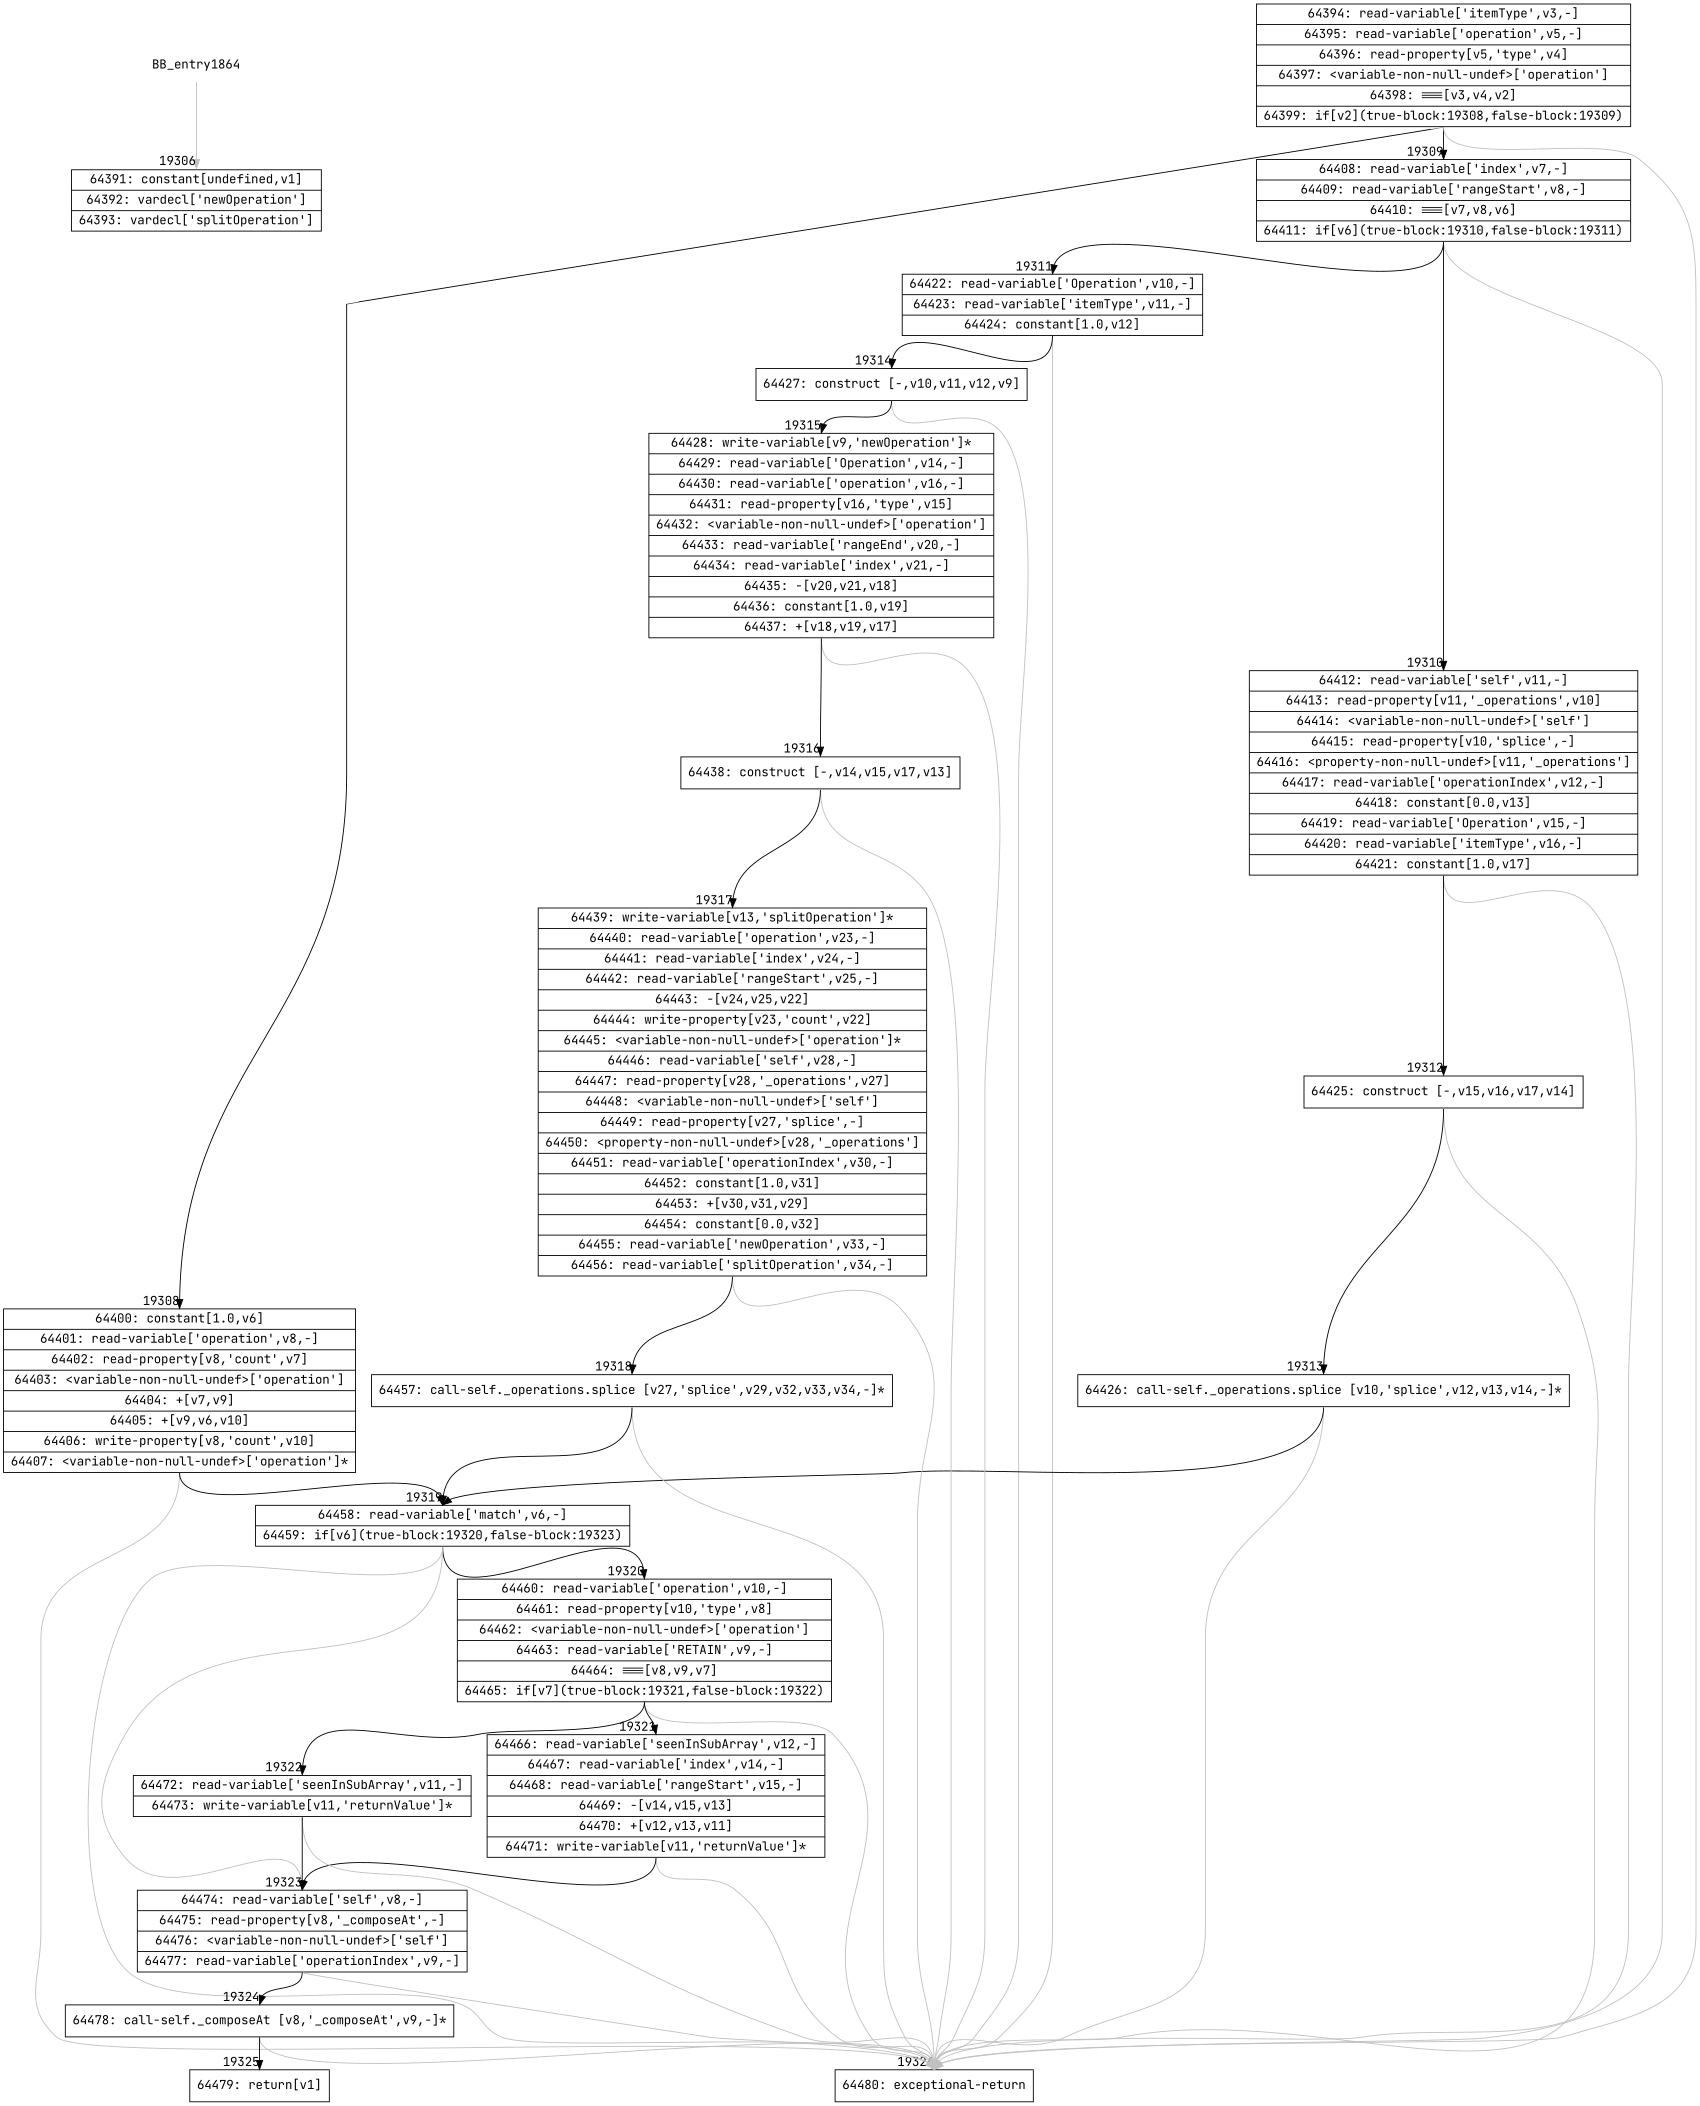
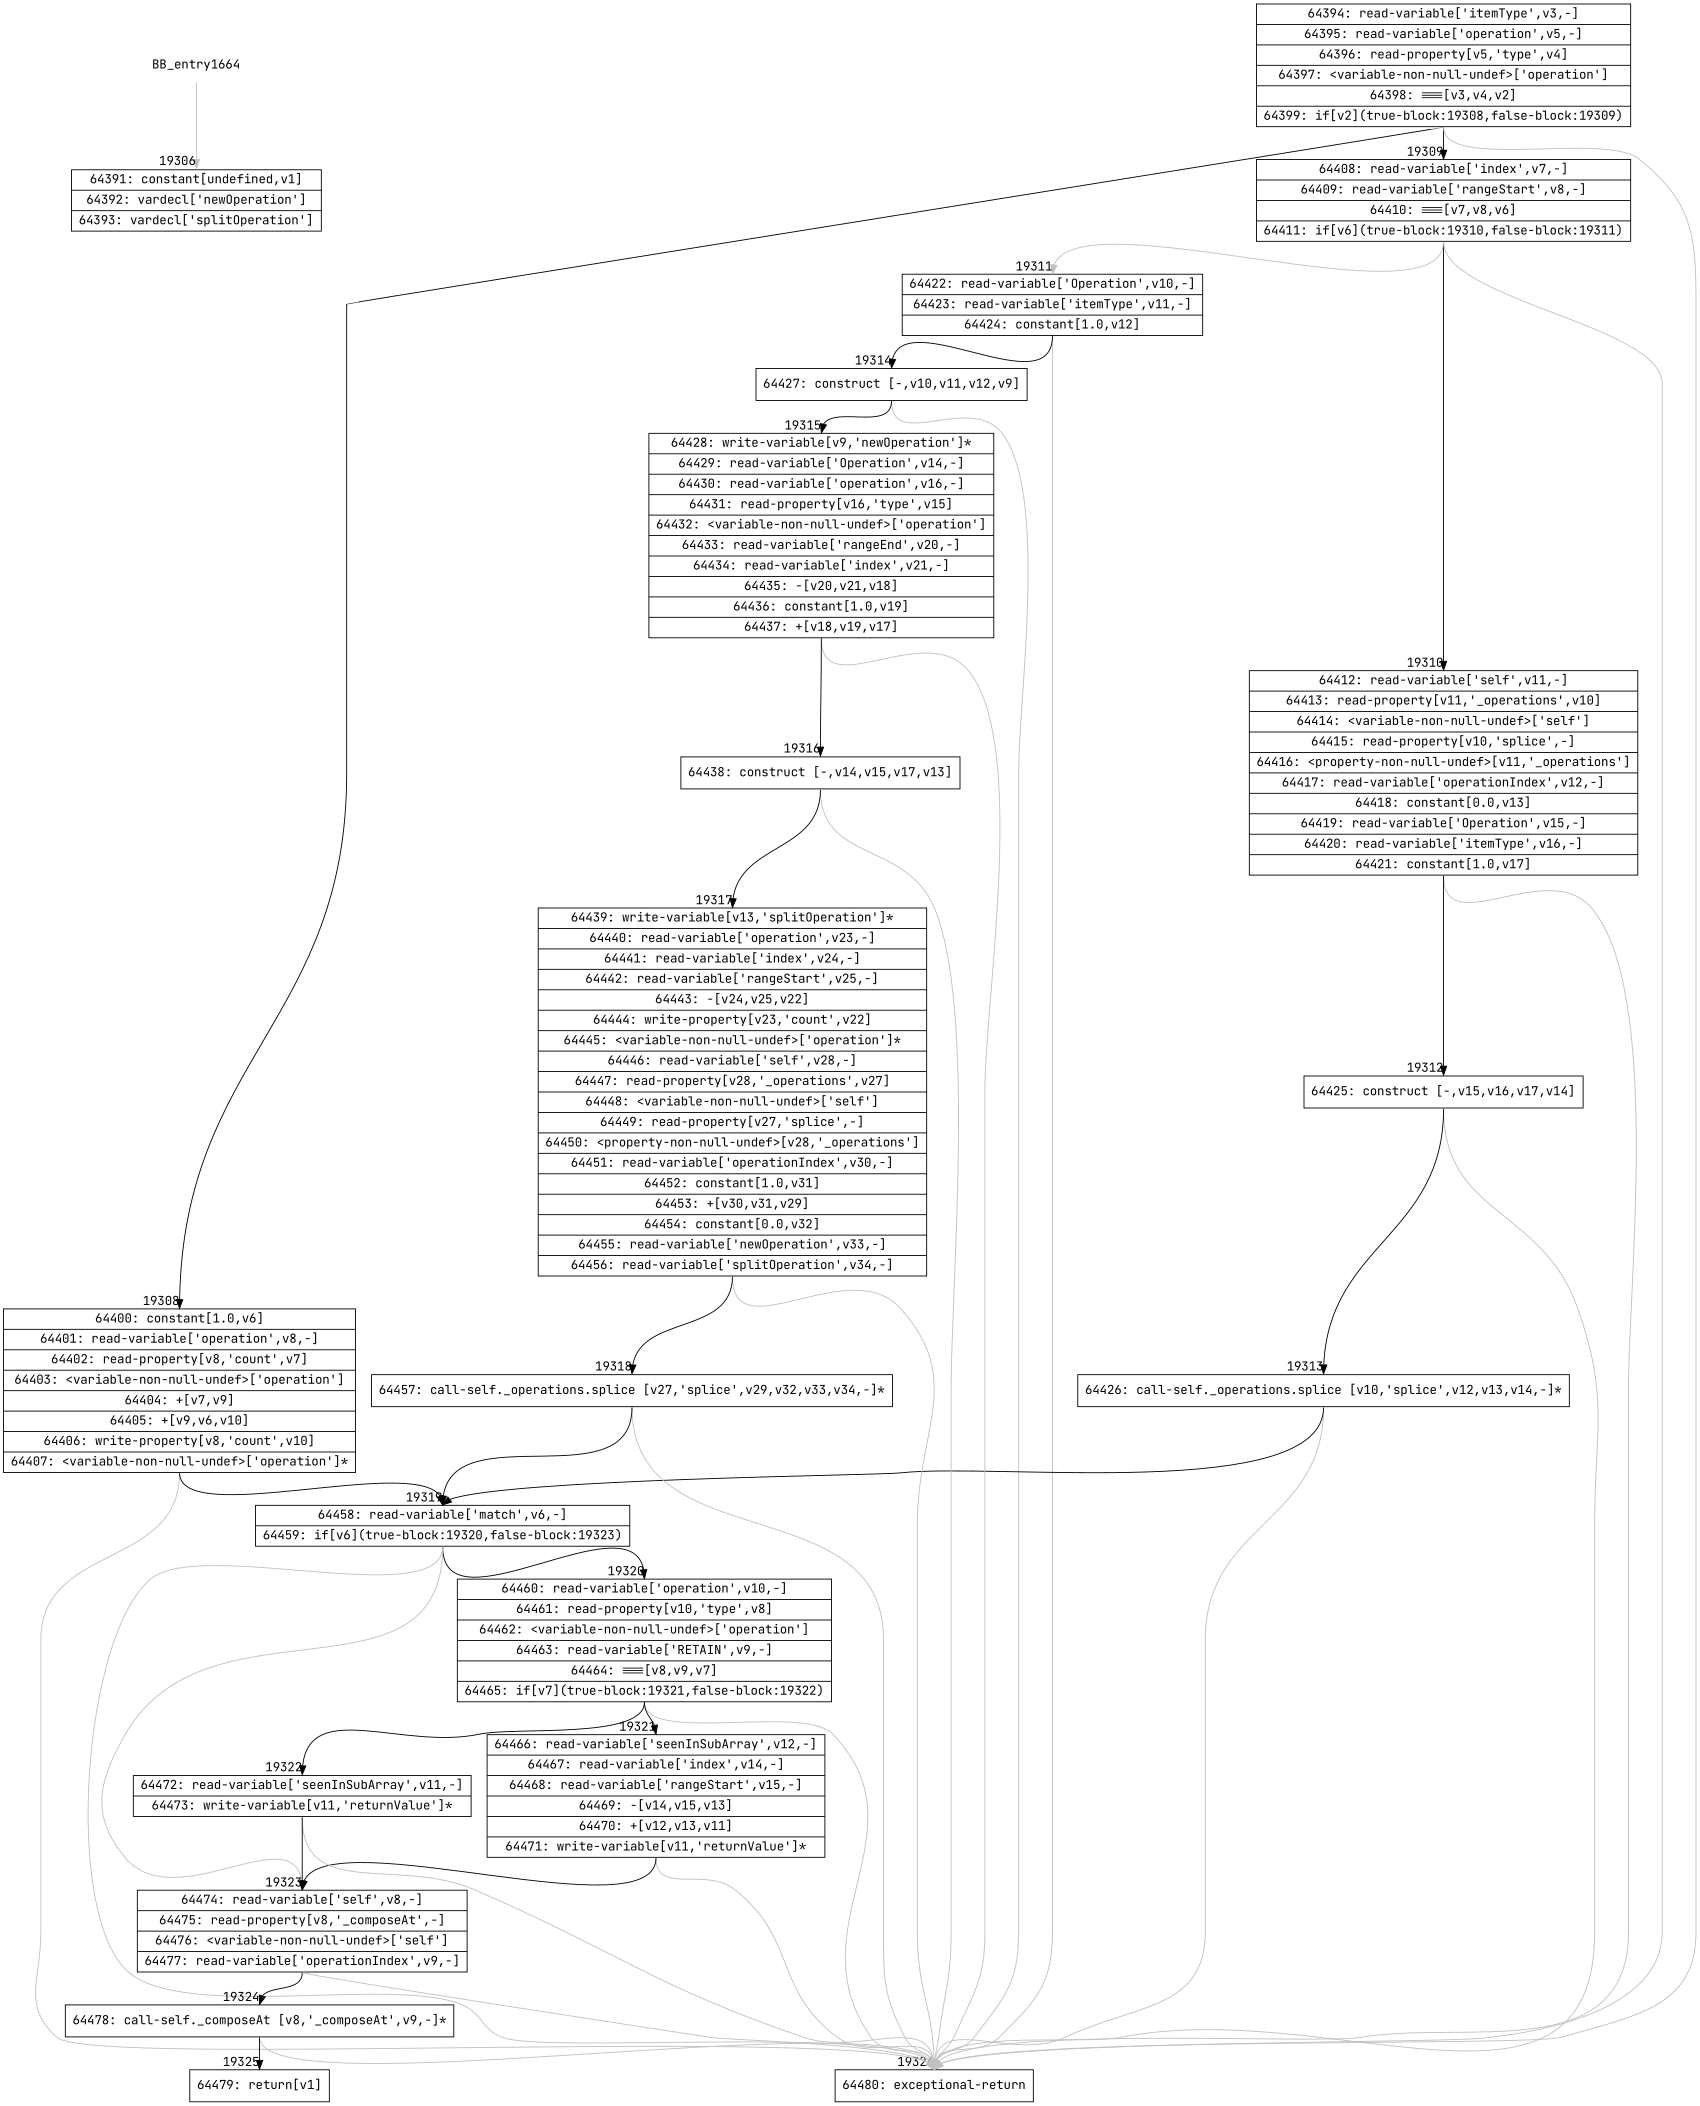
(196, 65) -> (196, 65)
(1252, 258) -> (1252, 258)
